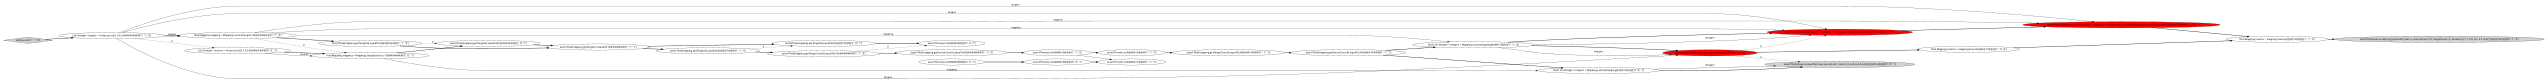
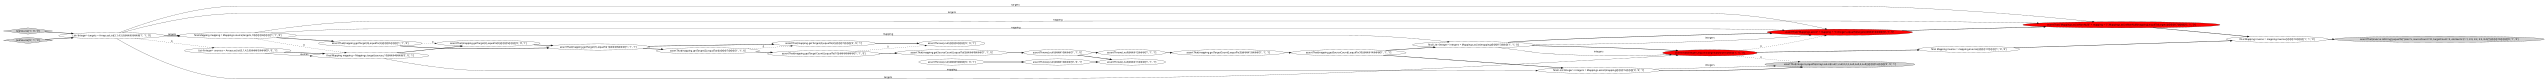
none -> (28, 31)
(1094, 57) -> (1094, 57)
